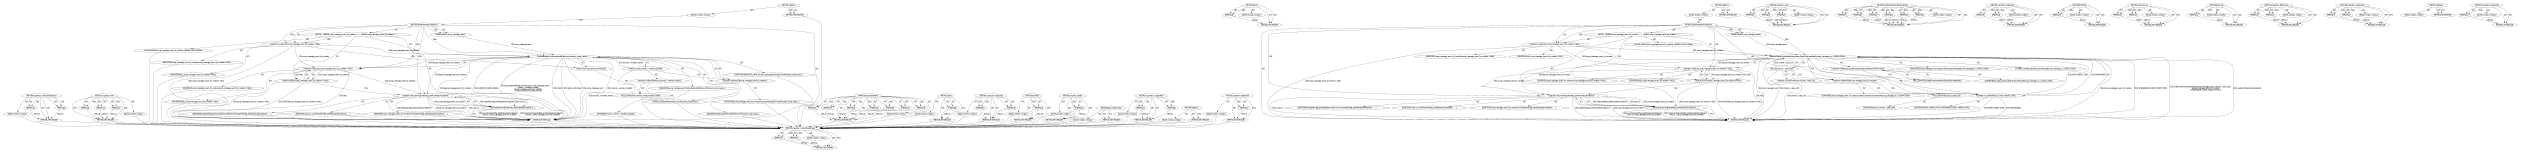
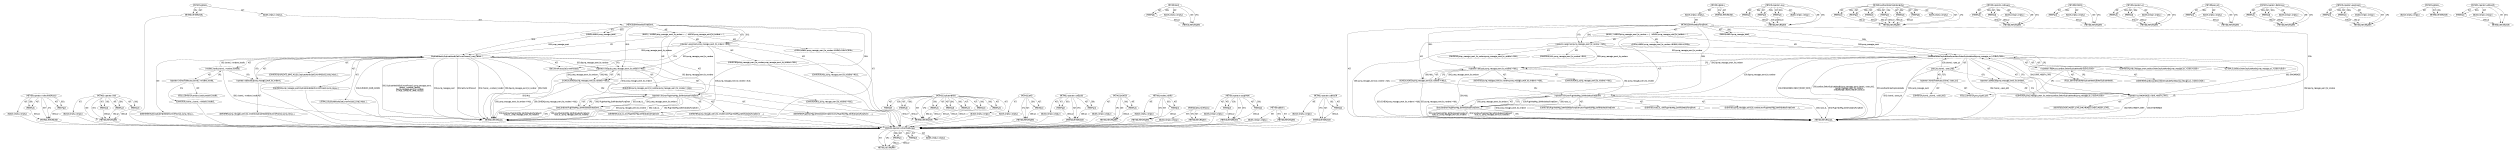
none -> (213, 76)
(617, 80) -> none
(1914, 102) -> (1935, 88)
